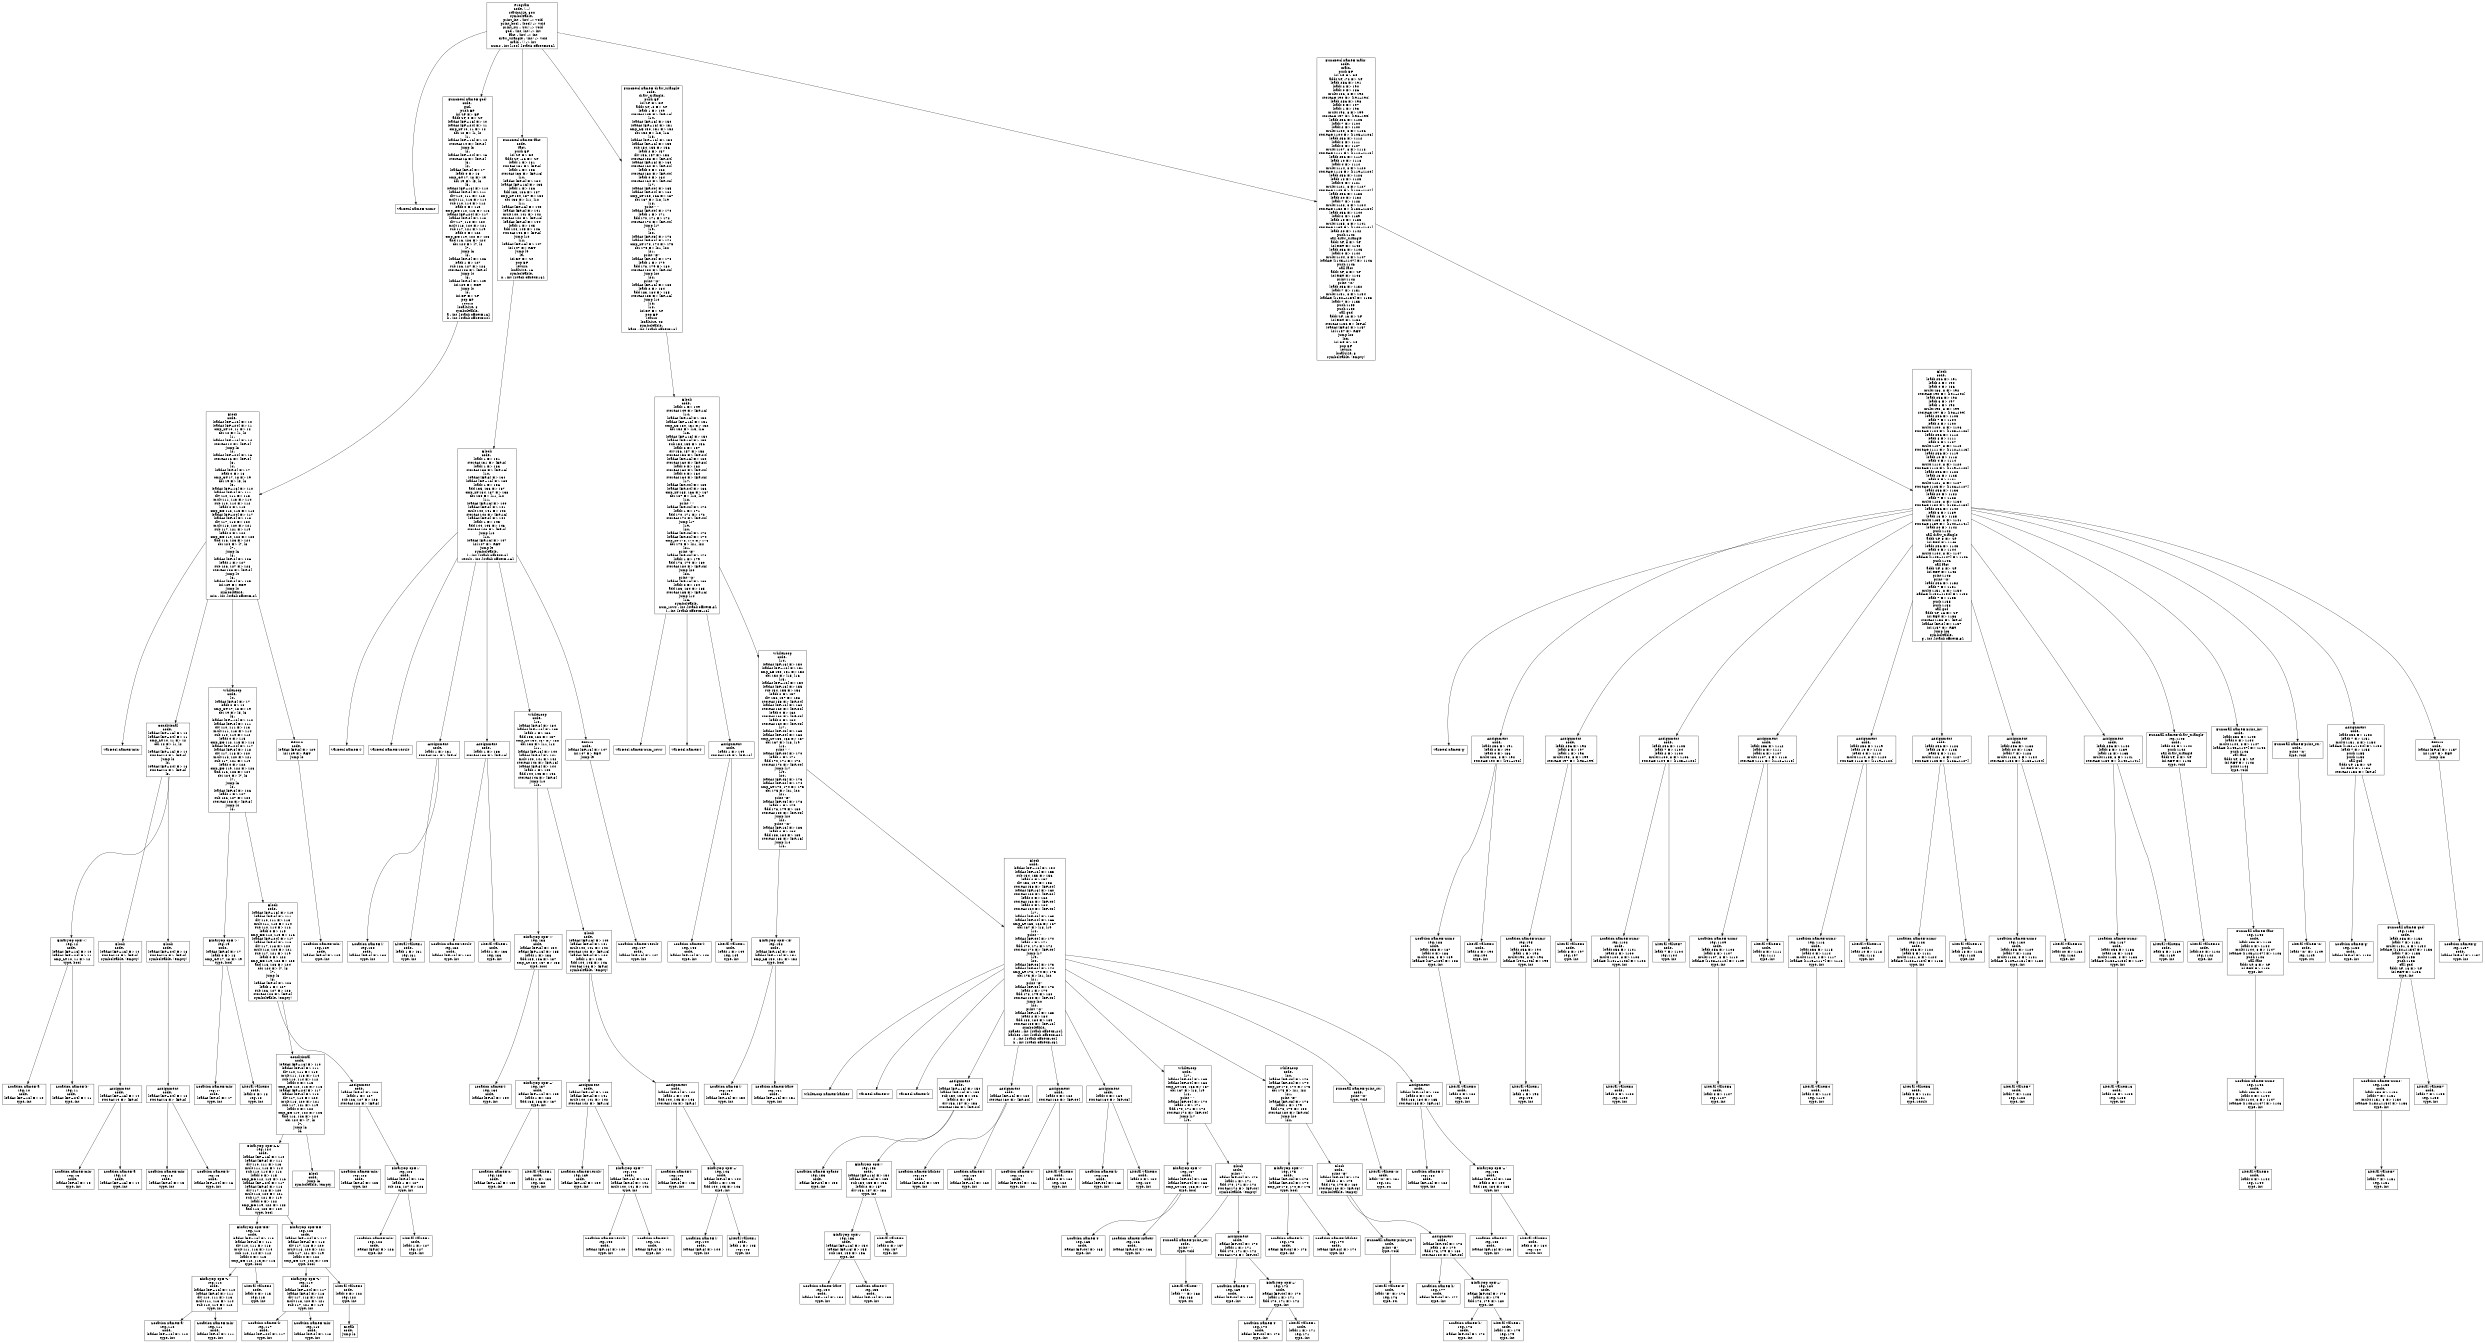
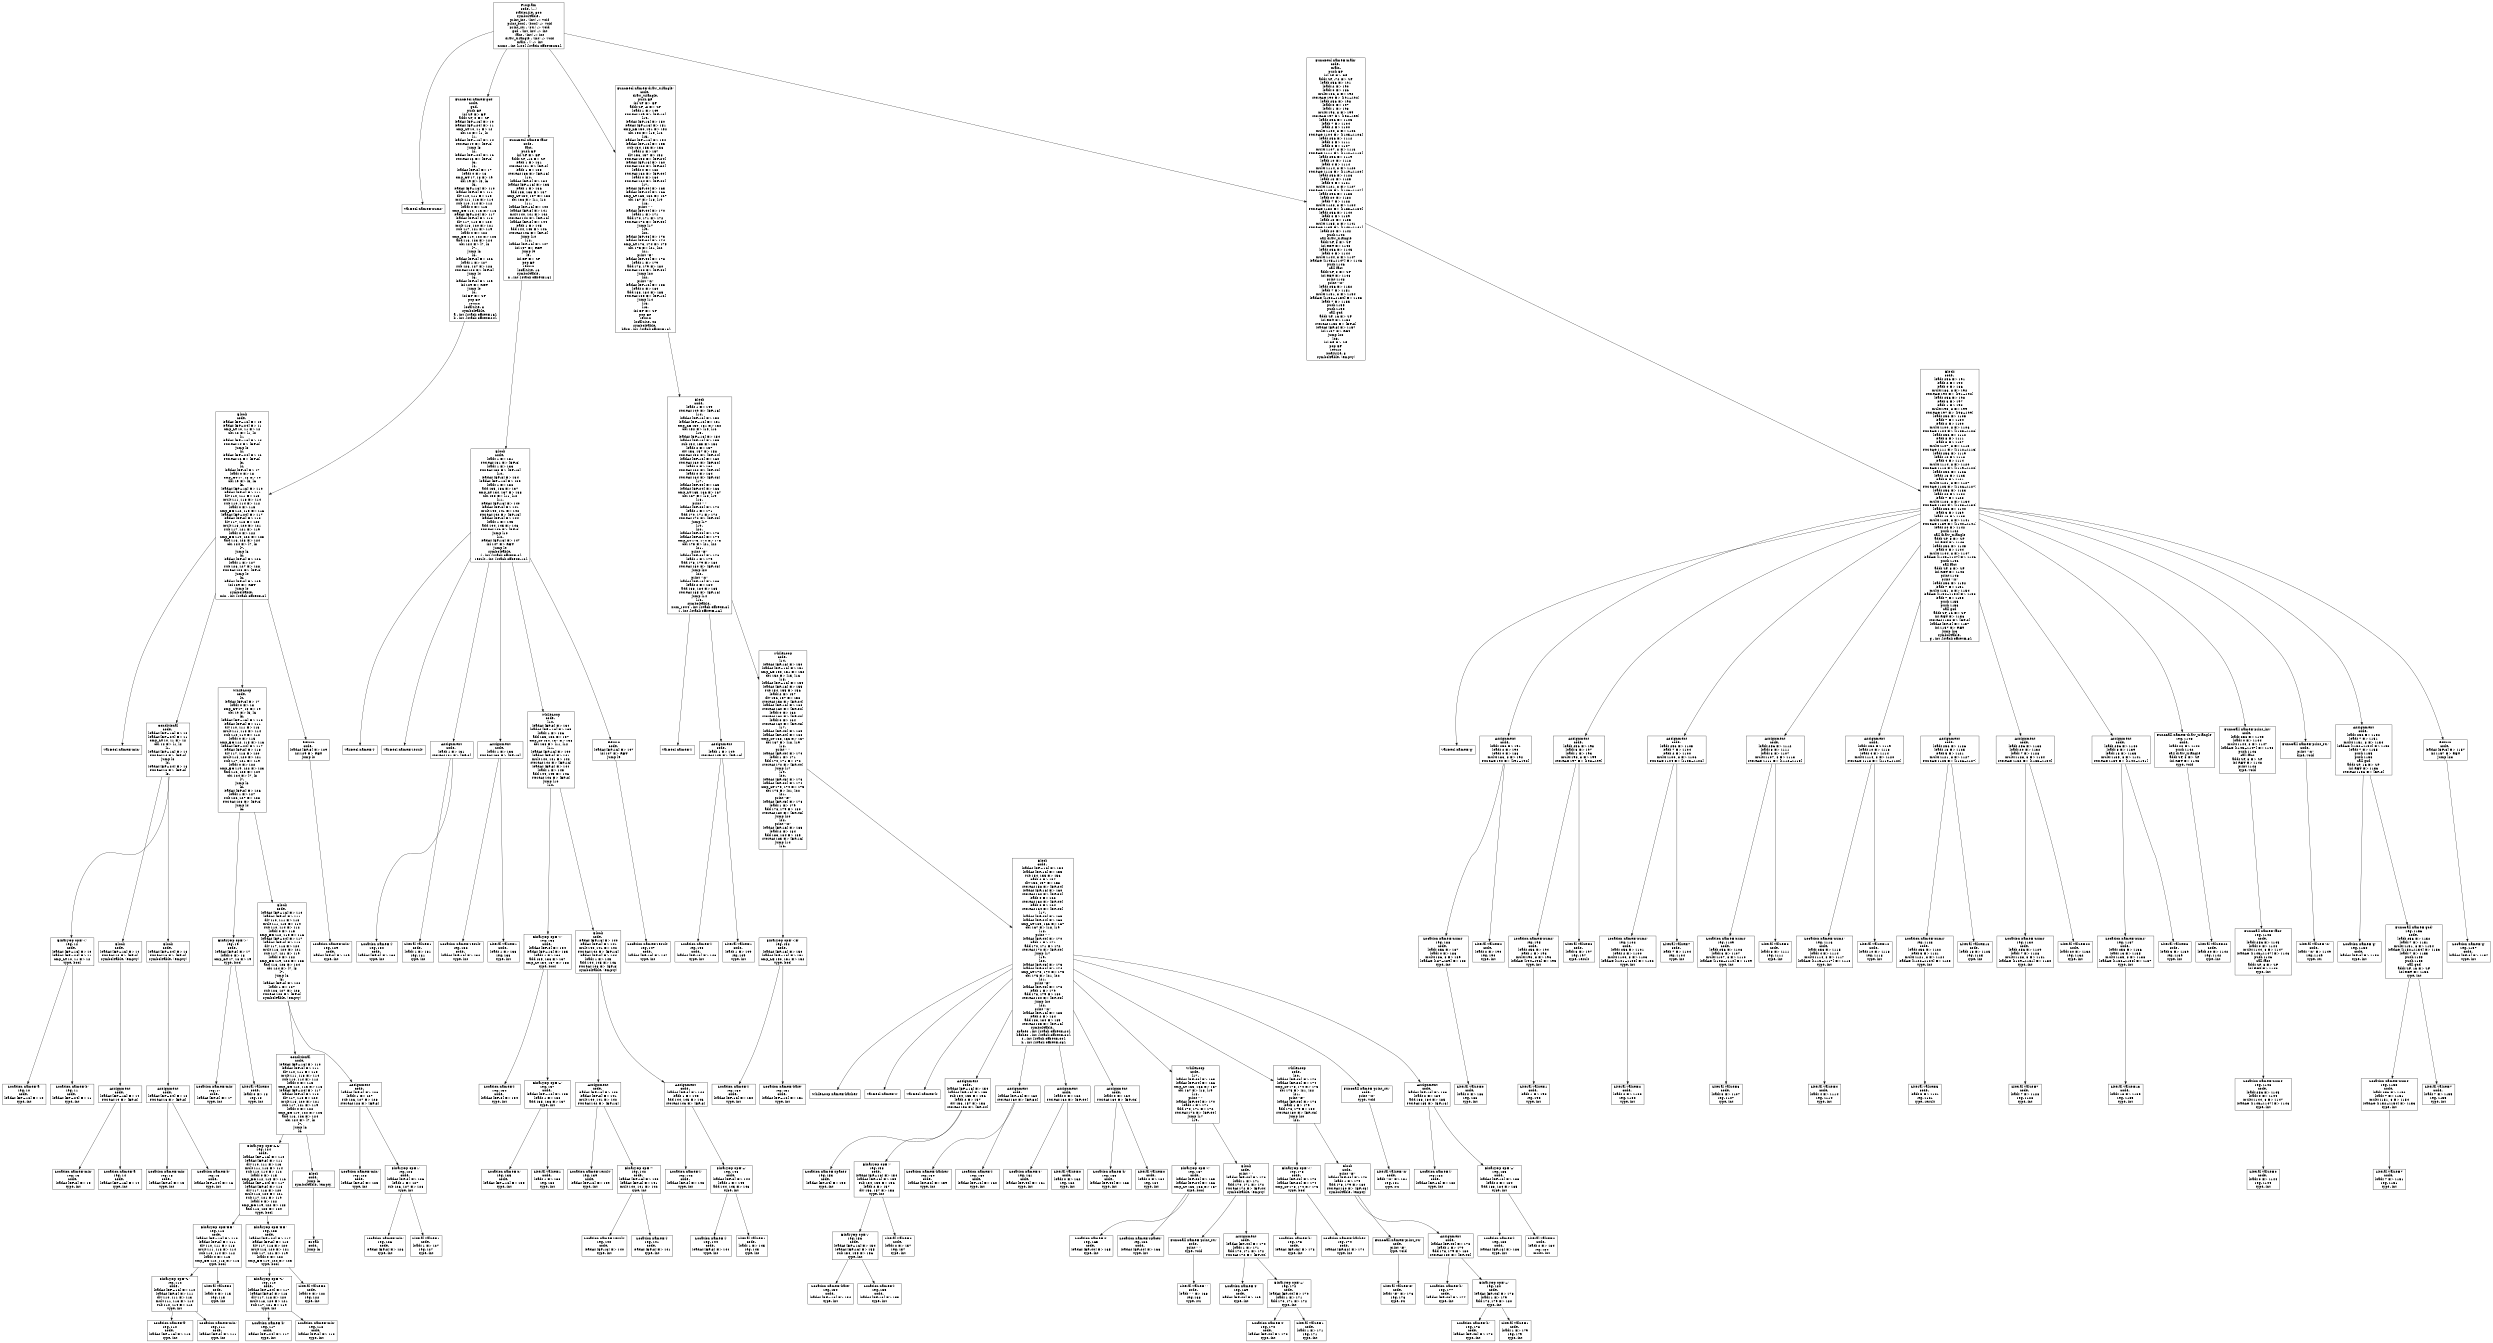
(640, 750) -> none
(1571, 952) -> (1579, 952)
(1967, 952) -> (1975, 952)
(349, 1313) -> (314, 1212)
